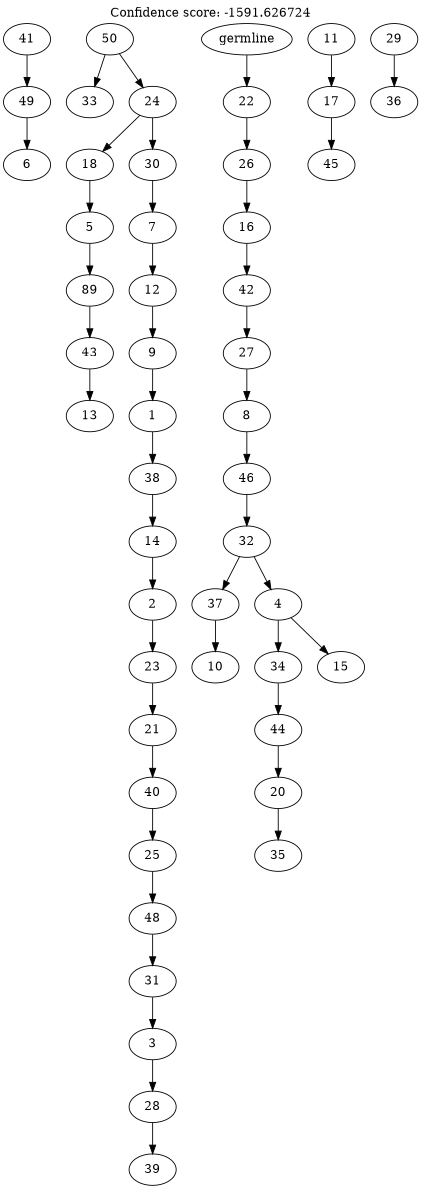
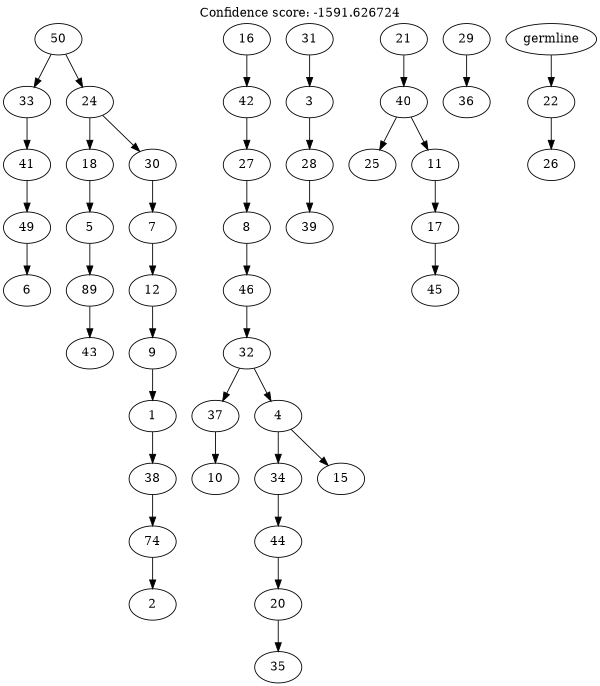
none -> (27, 129)
none -> (418, 130)
(247, 192) -> none
(90, 416) -> none
(153, 542) -> (153, 542)
(153, 667) -> none
(153, 918) -> none
